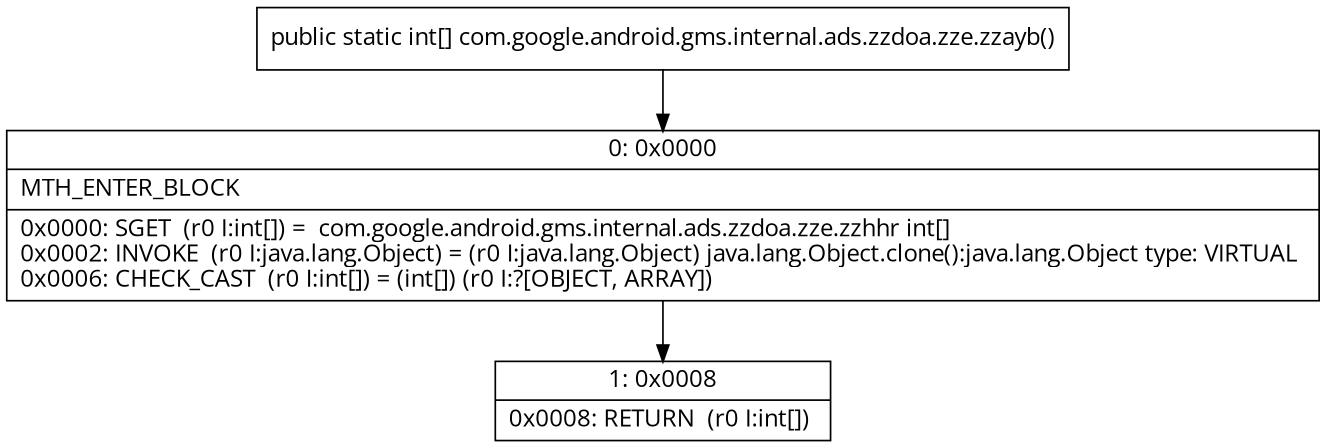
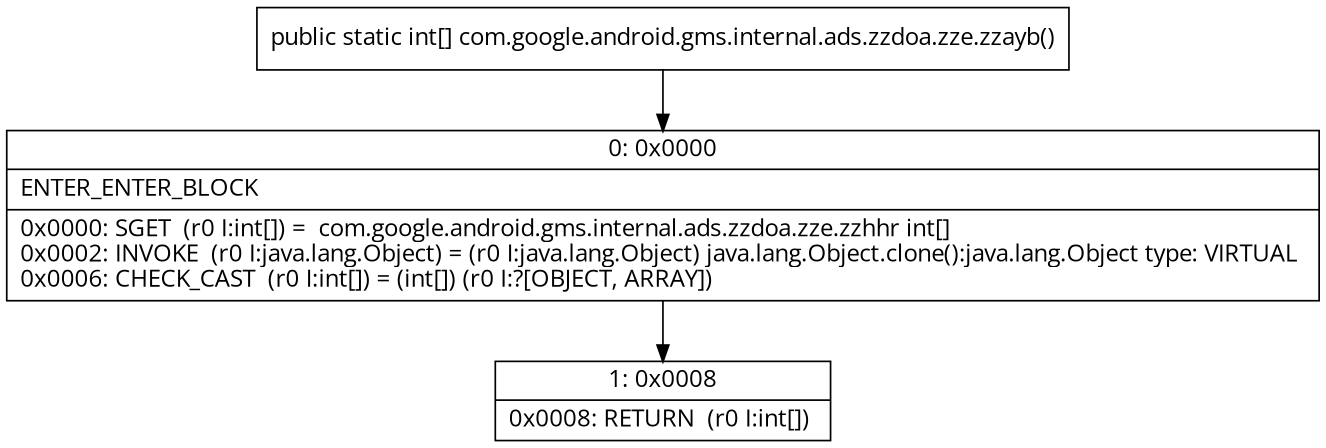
(130, 189) -> (140, 189)
